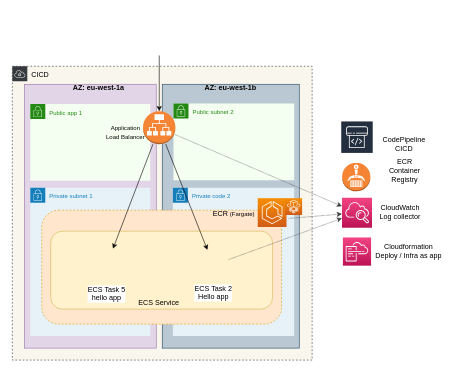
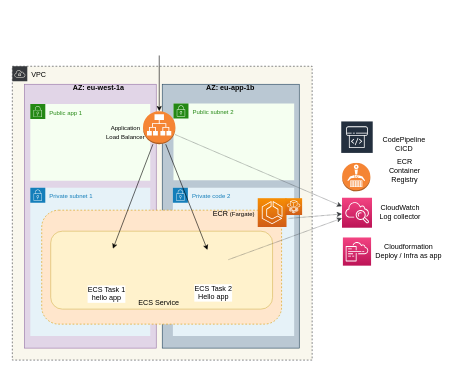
(40, 75) -> (38, 75)
(231, 88) -> (231, 88)
(107, 295) -> (107, 295)
